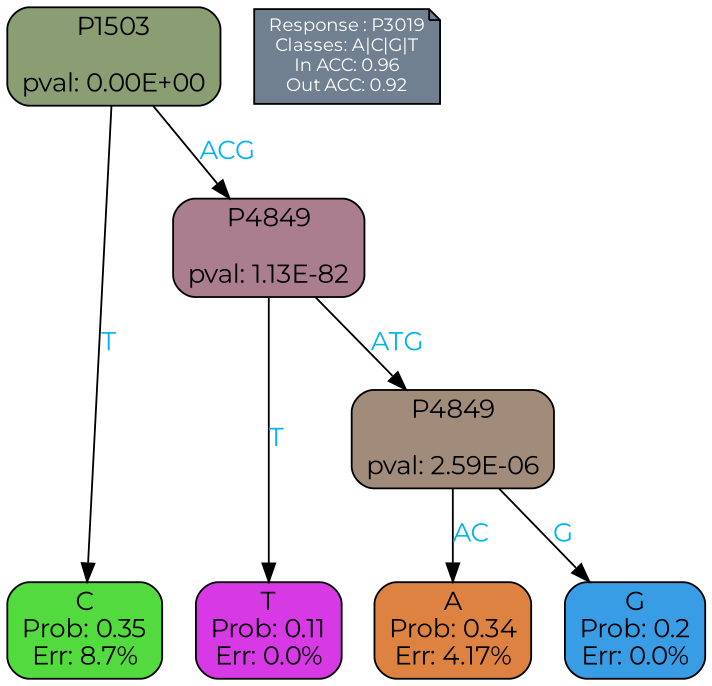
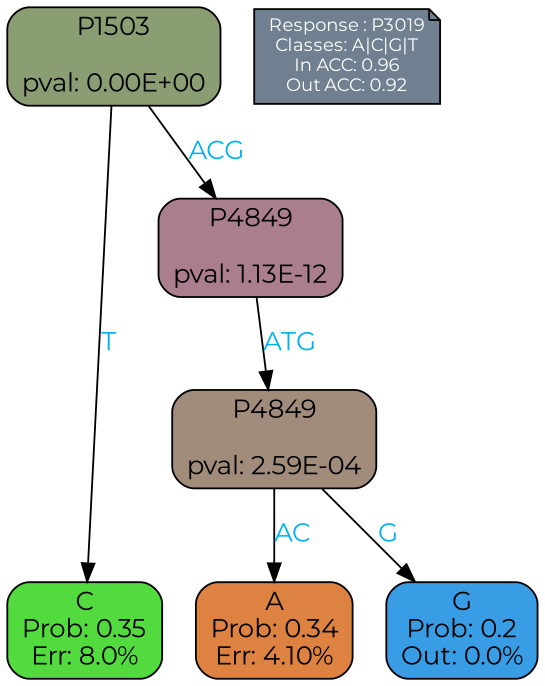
(269, 248) -> (251, 248)
(453, 439) -> (274, 439)
(85, 630) -> (85, 630)
(269, 630) -> none
(453, 630) -> (274, 630)
(635, 630) -> (462, 630)
